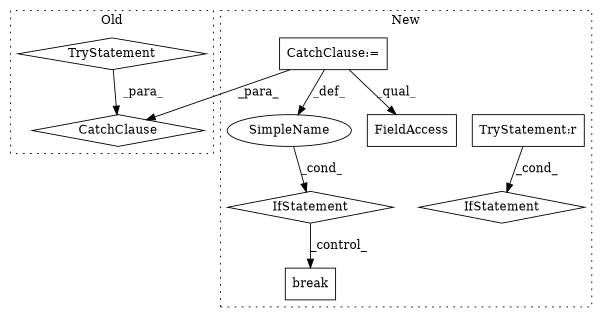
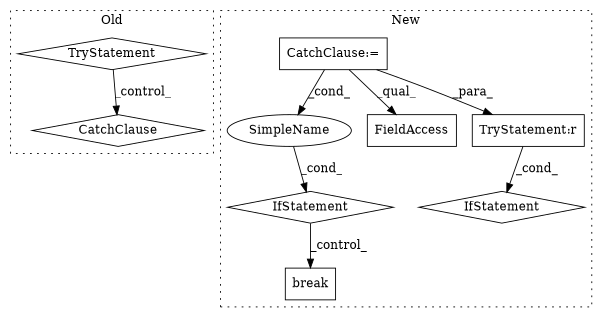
(229, 91) -> (431, 90)
(143, 92) -> (143, 92)
(329, 92) -> (329, 92)
